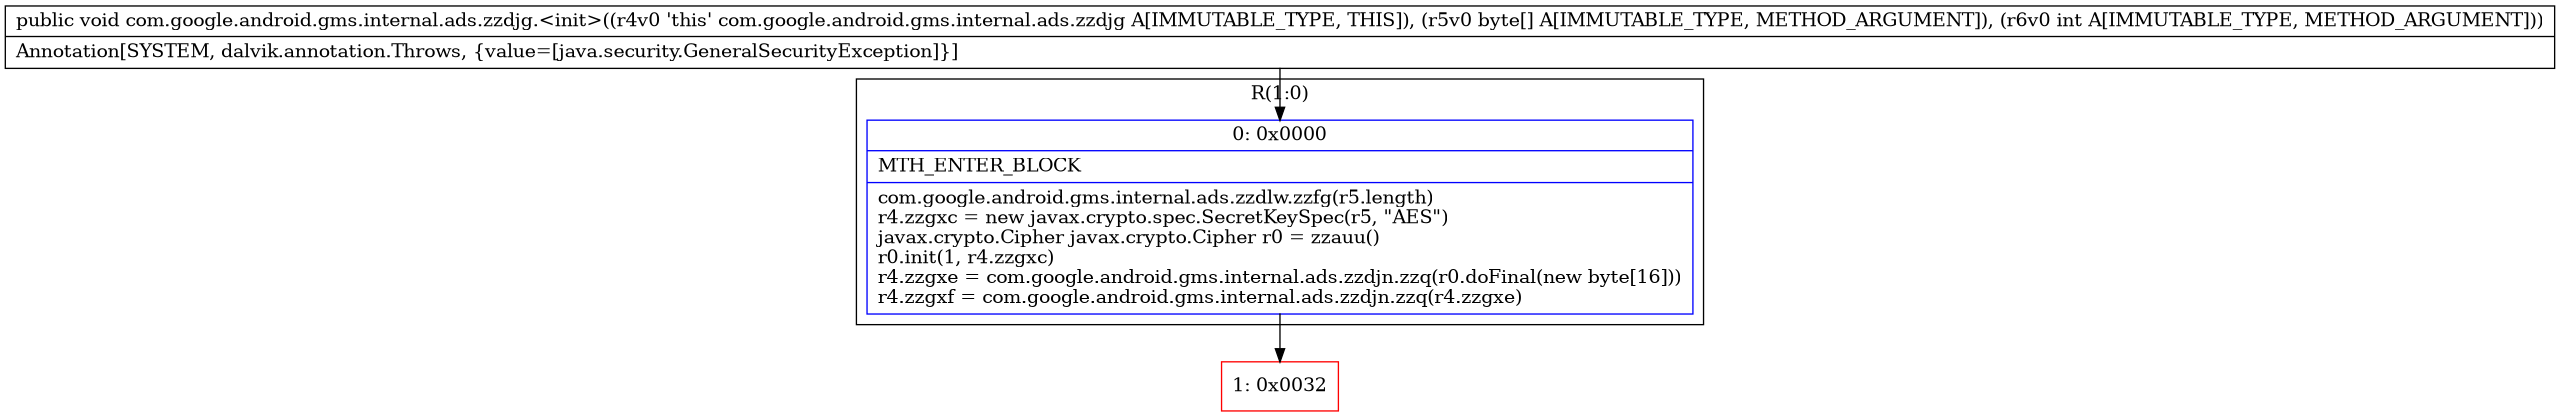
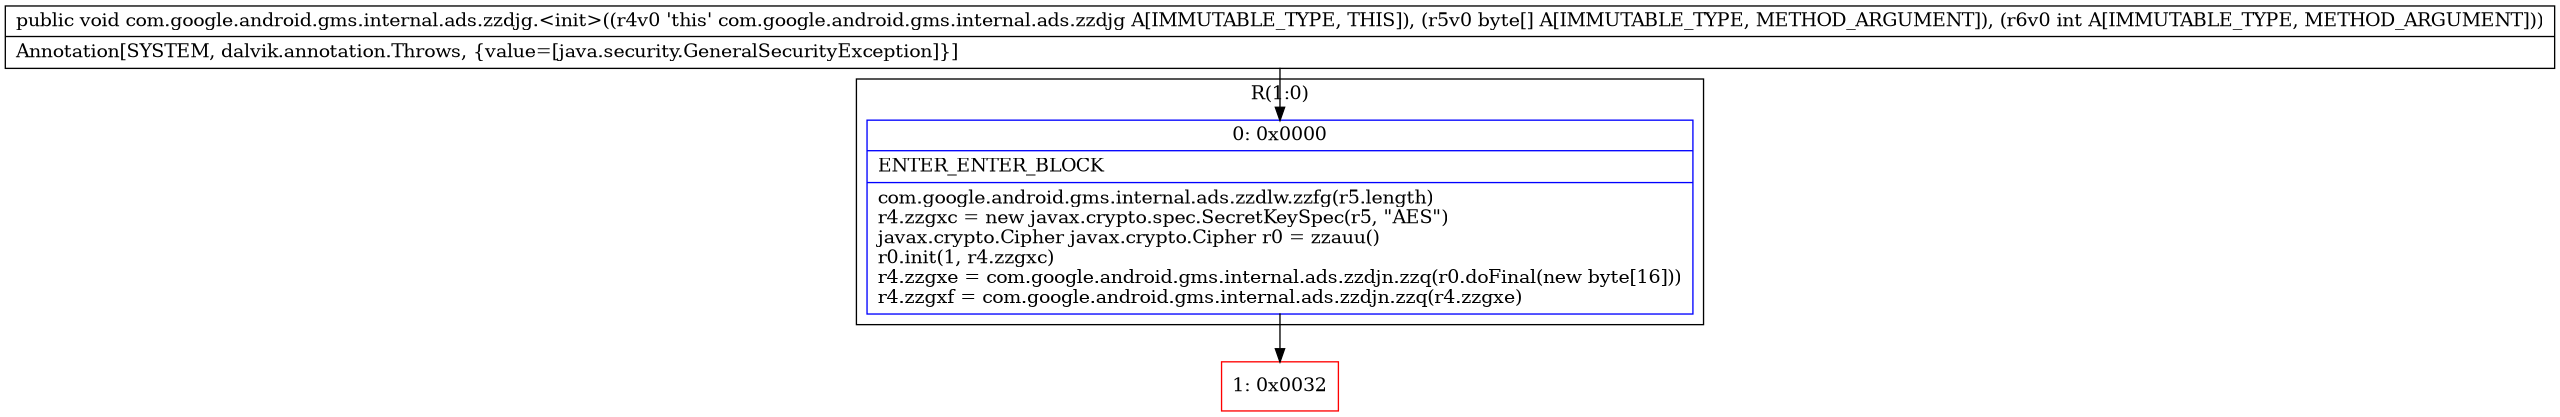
(980, 166) -> (991, 166)
